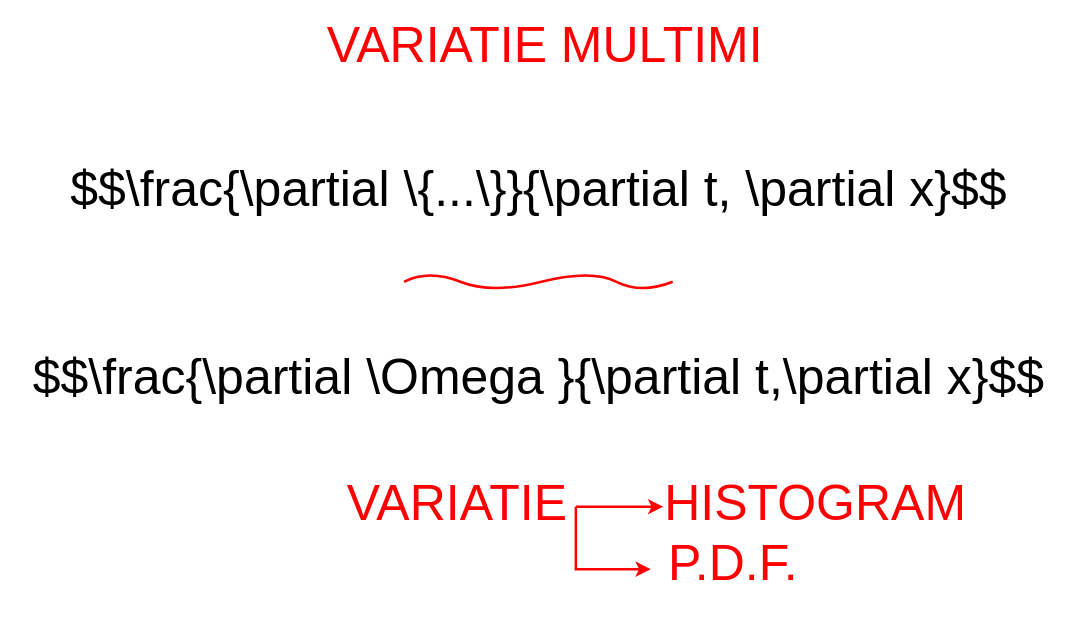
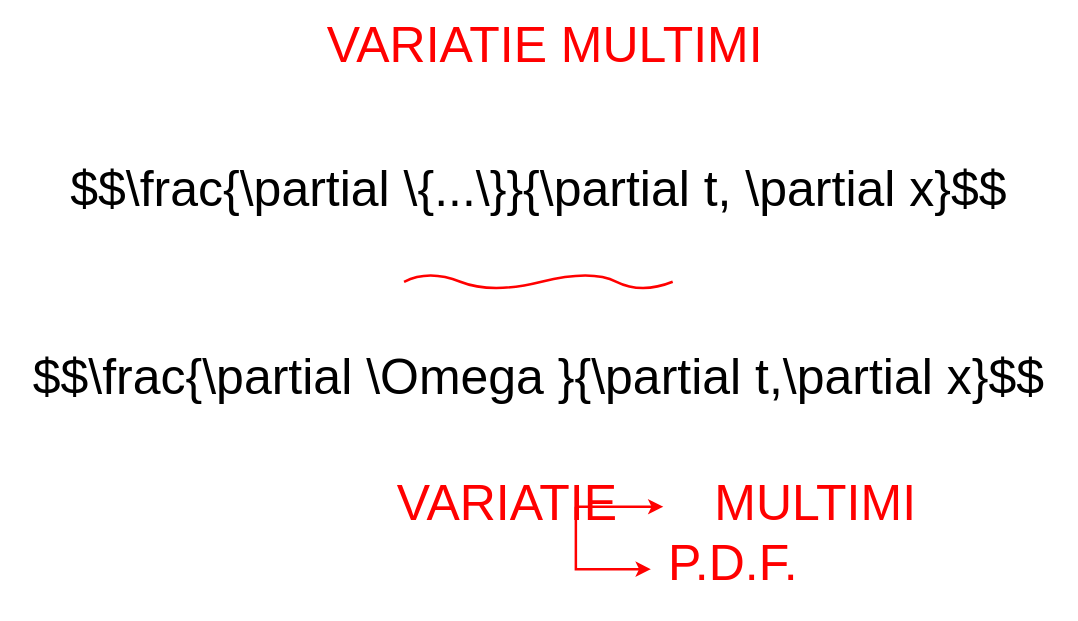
(664, 532) -> (664, 532)
